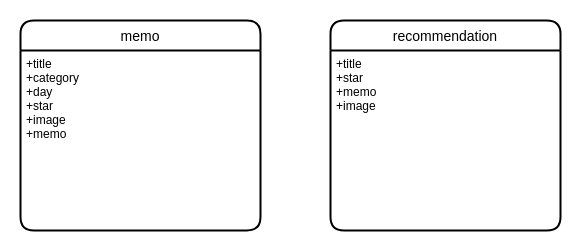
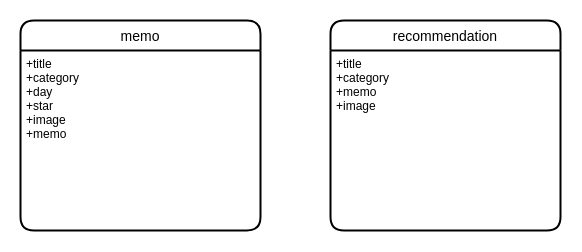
(353, 64) -> (353, 64)
